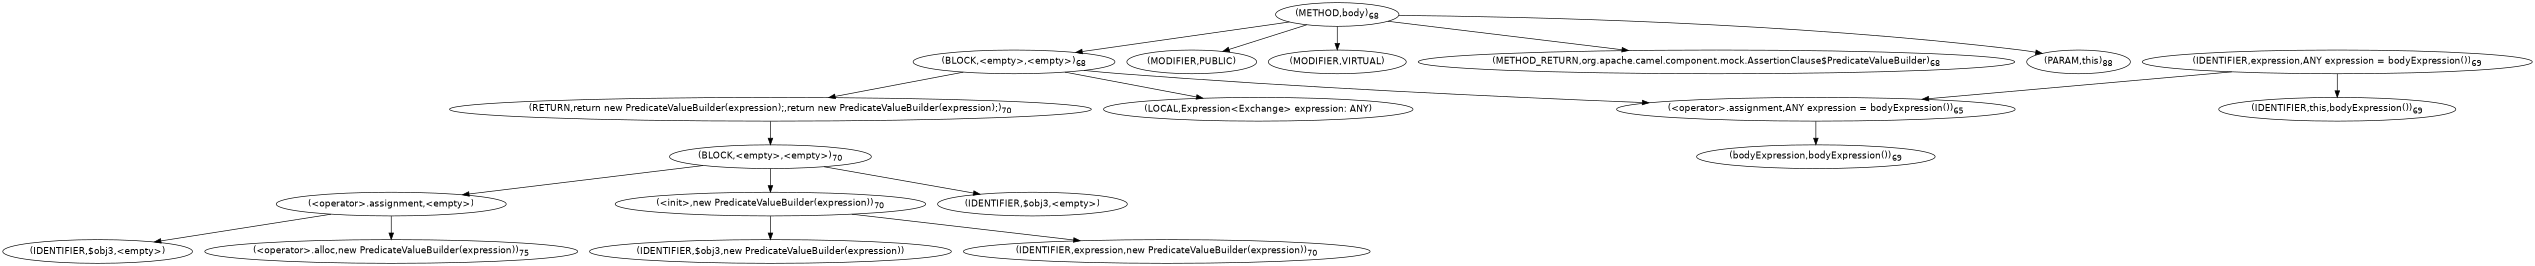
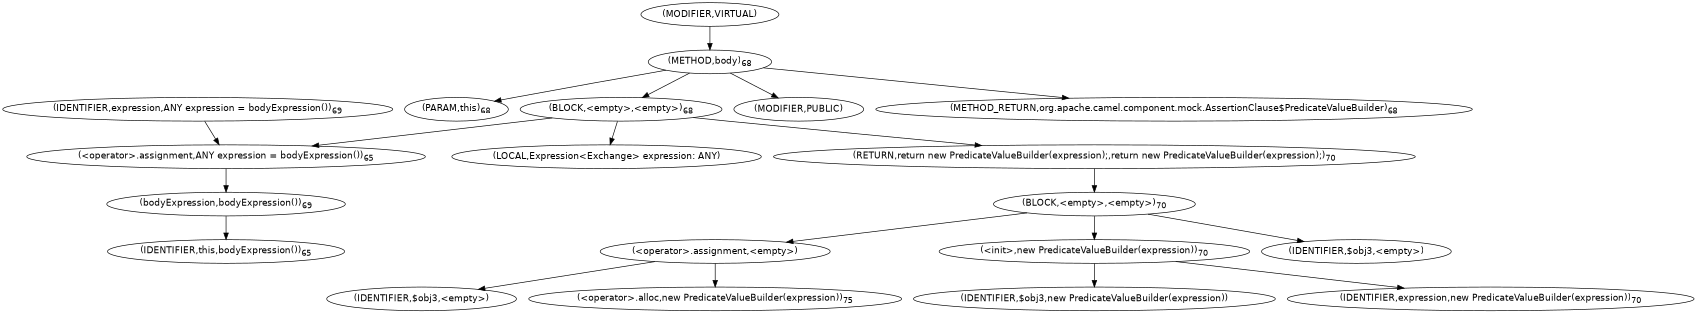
(1337, 35) -> (710, 35)
(2108, 61) -> (486, 108)
(2337, 82) -> (226, 225)
(2418, 108) -> (307, 250)
